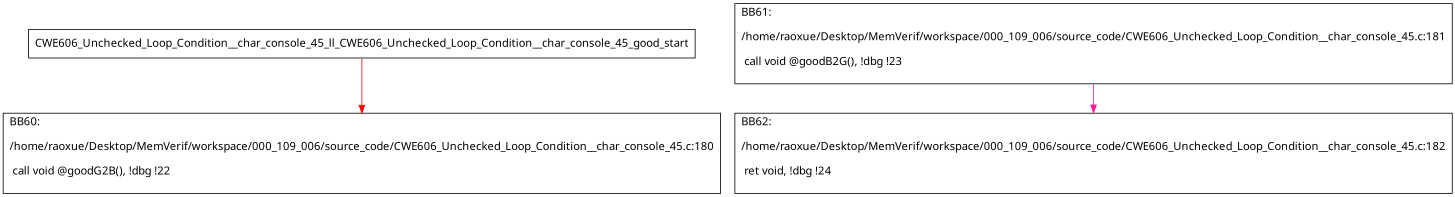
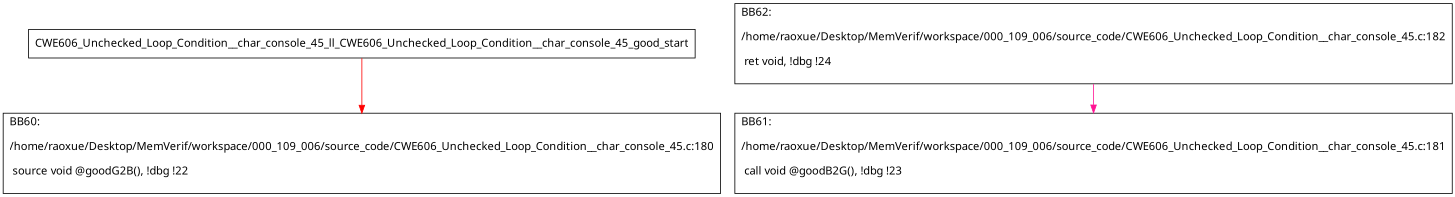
(1094, 94) -> (1094, 94)
(90, 171) -> (99, 171)
